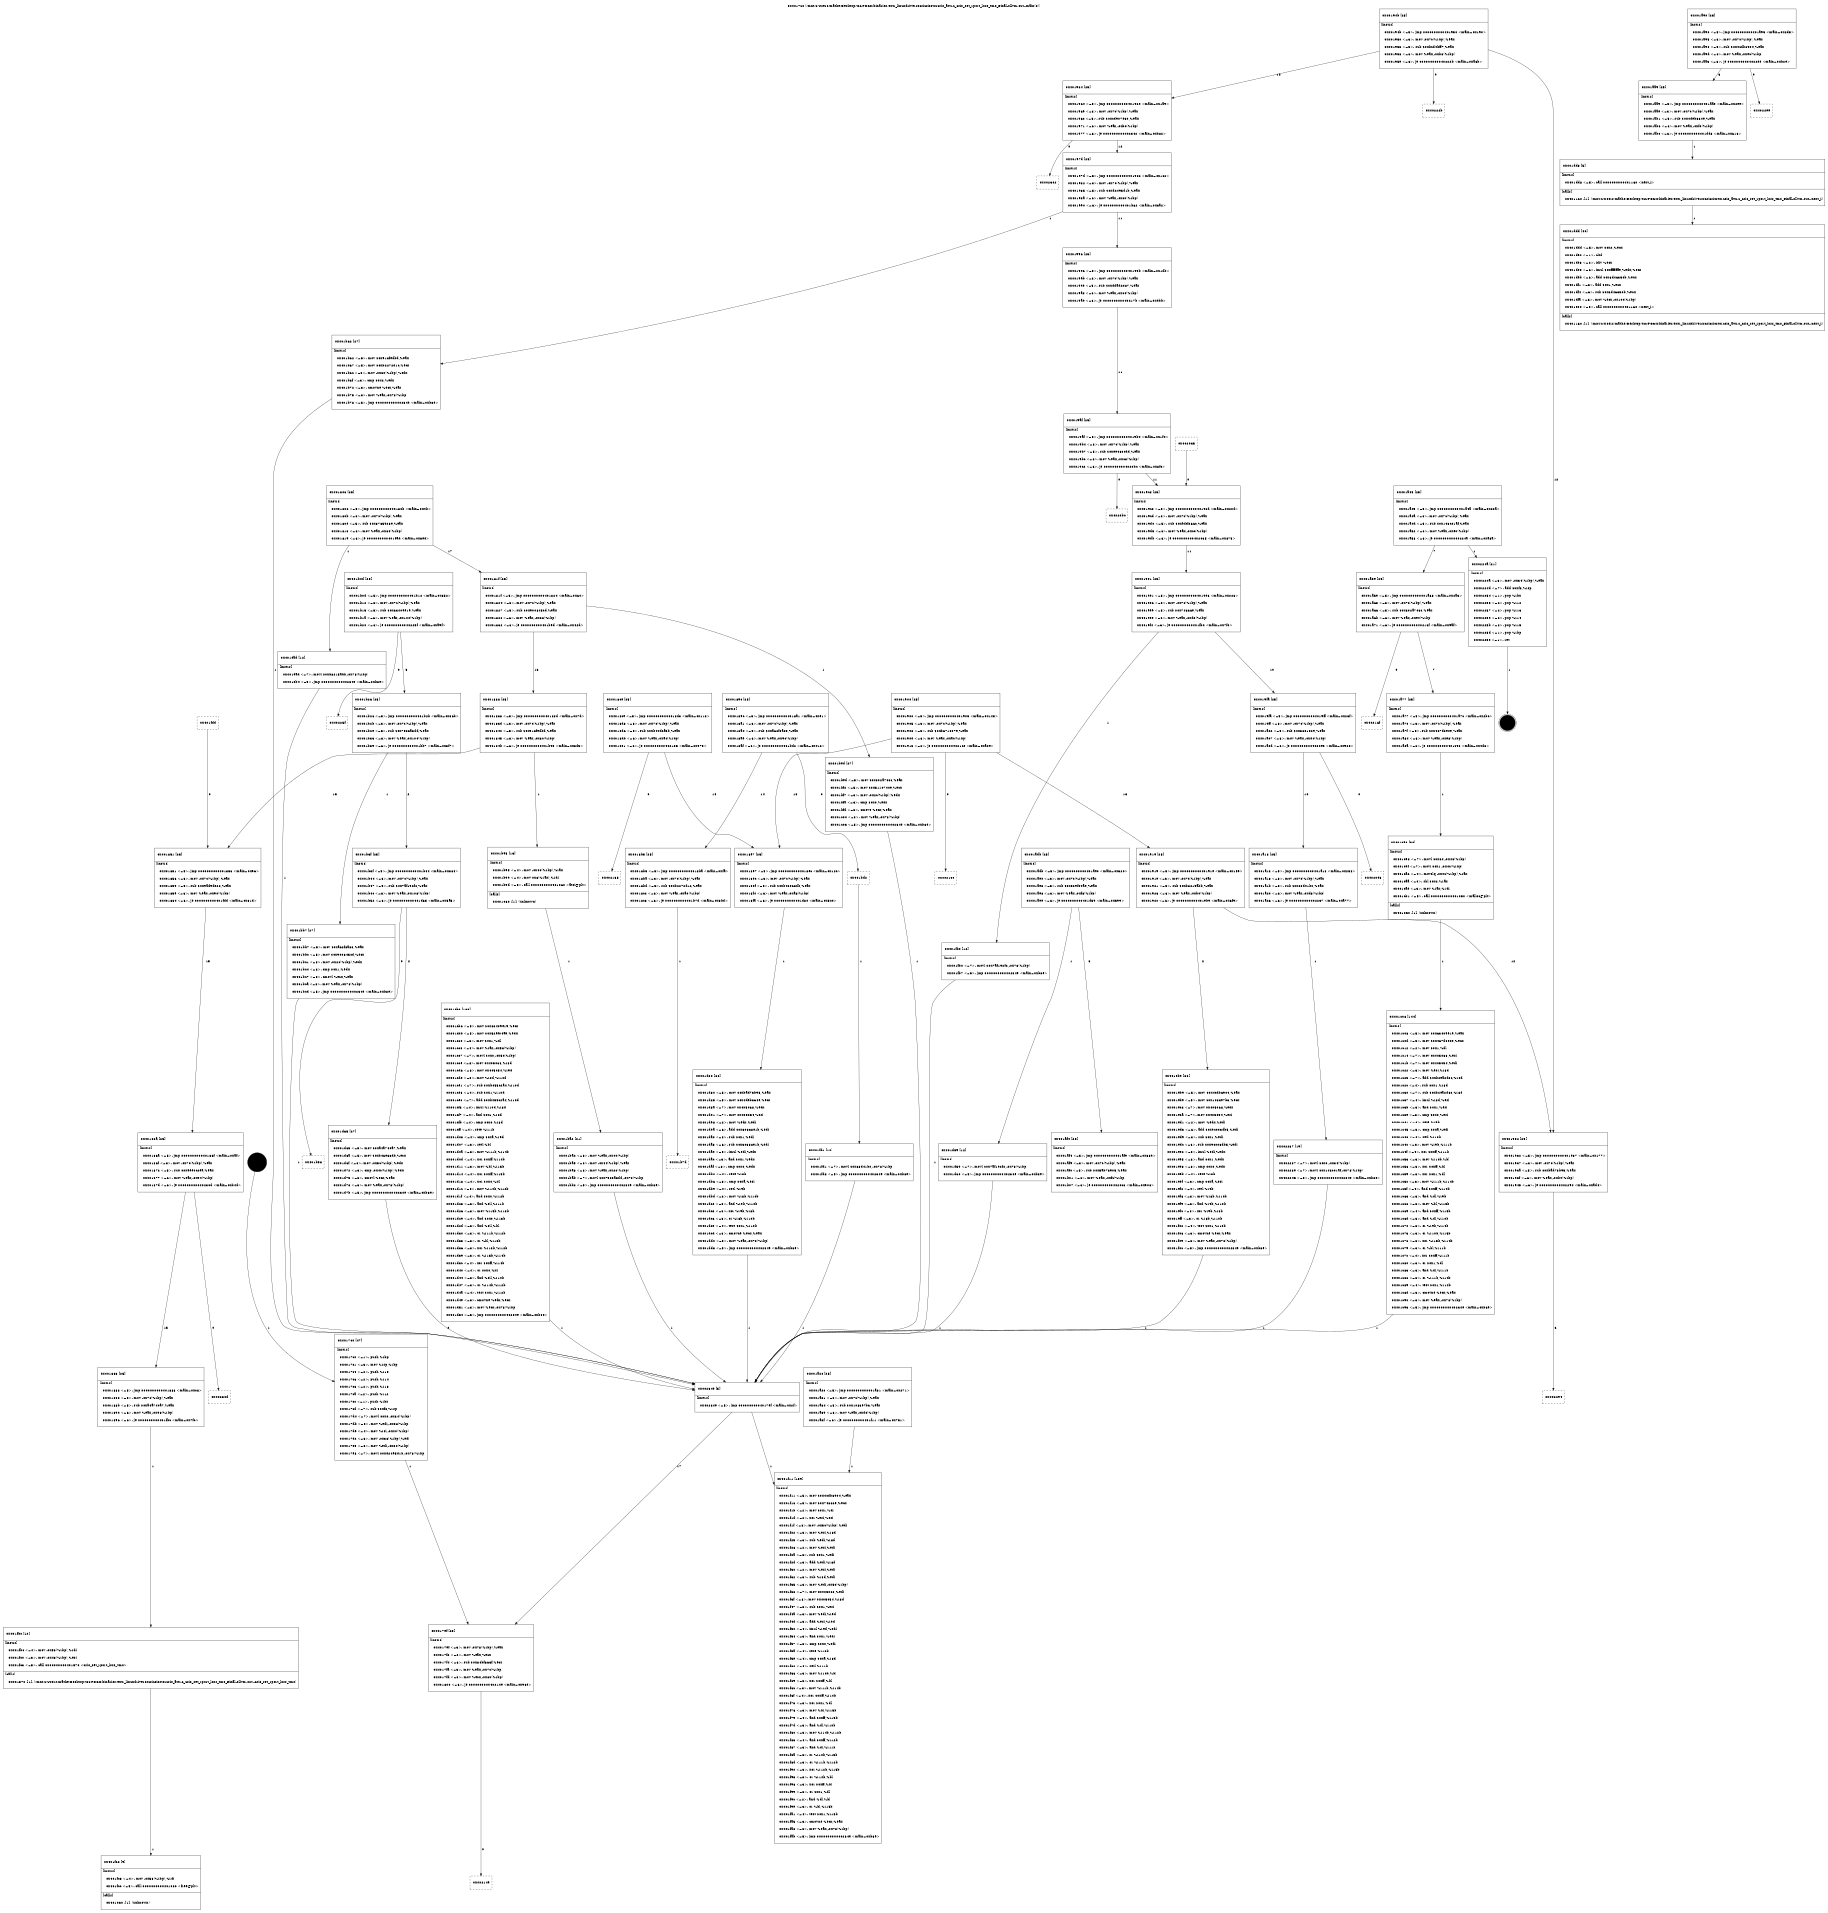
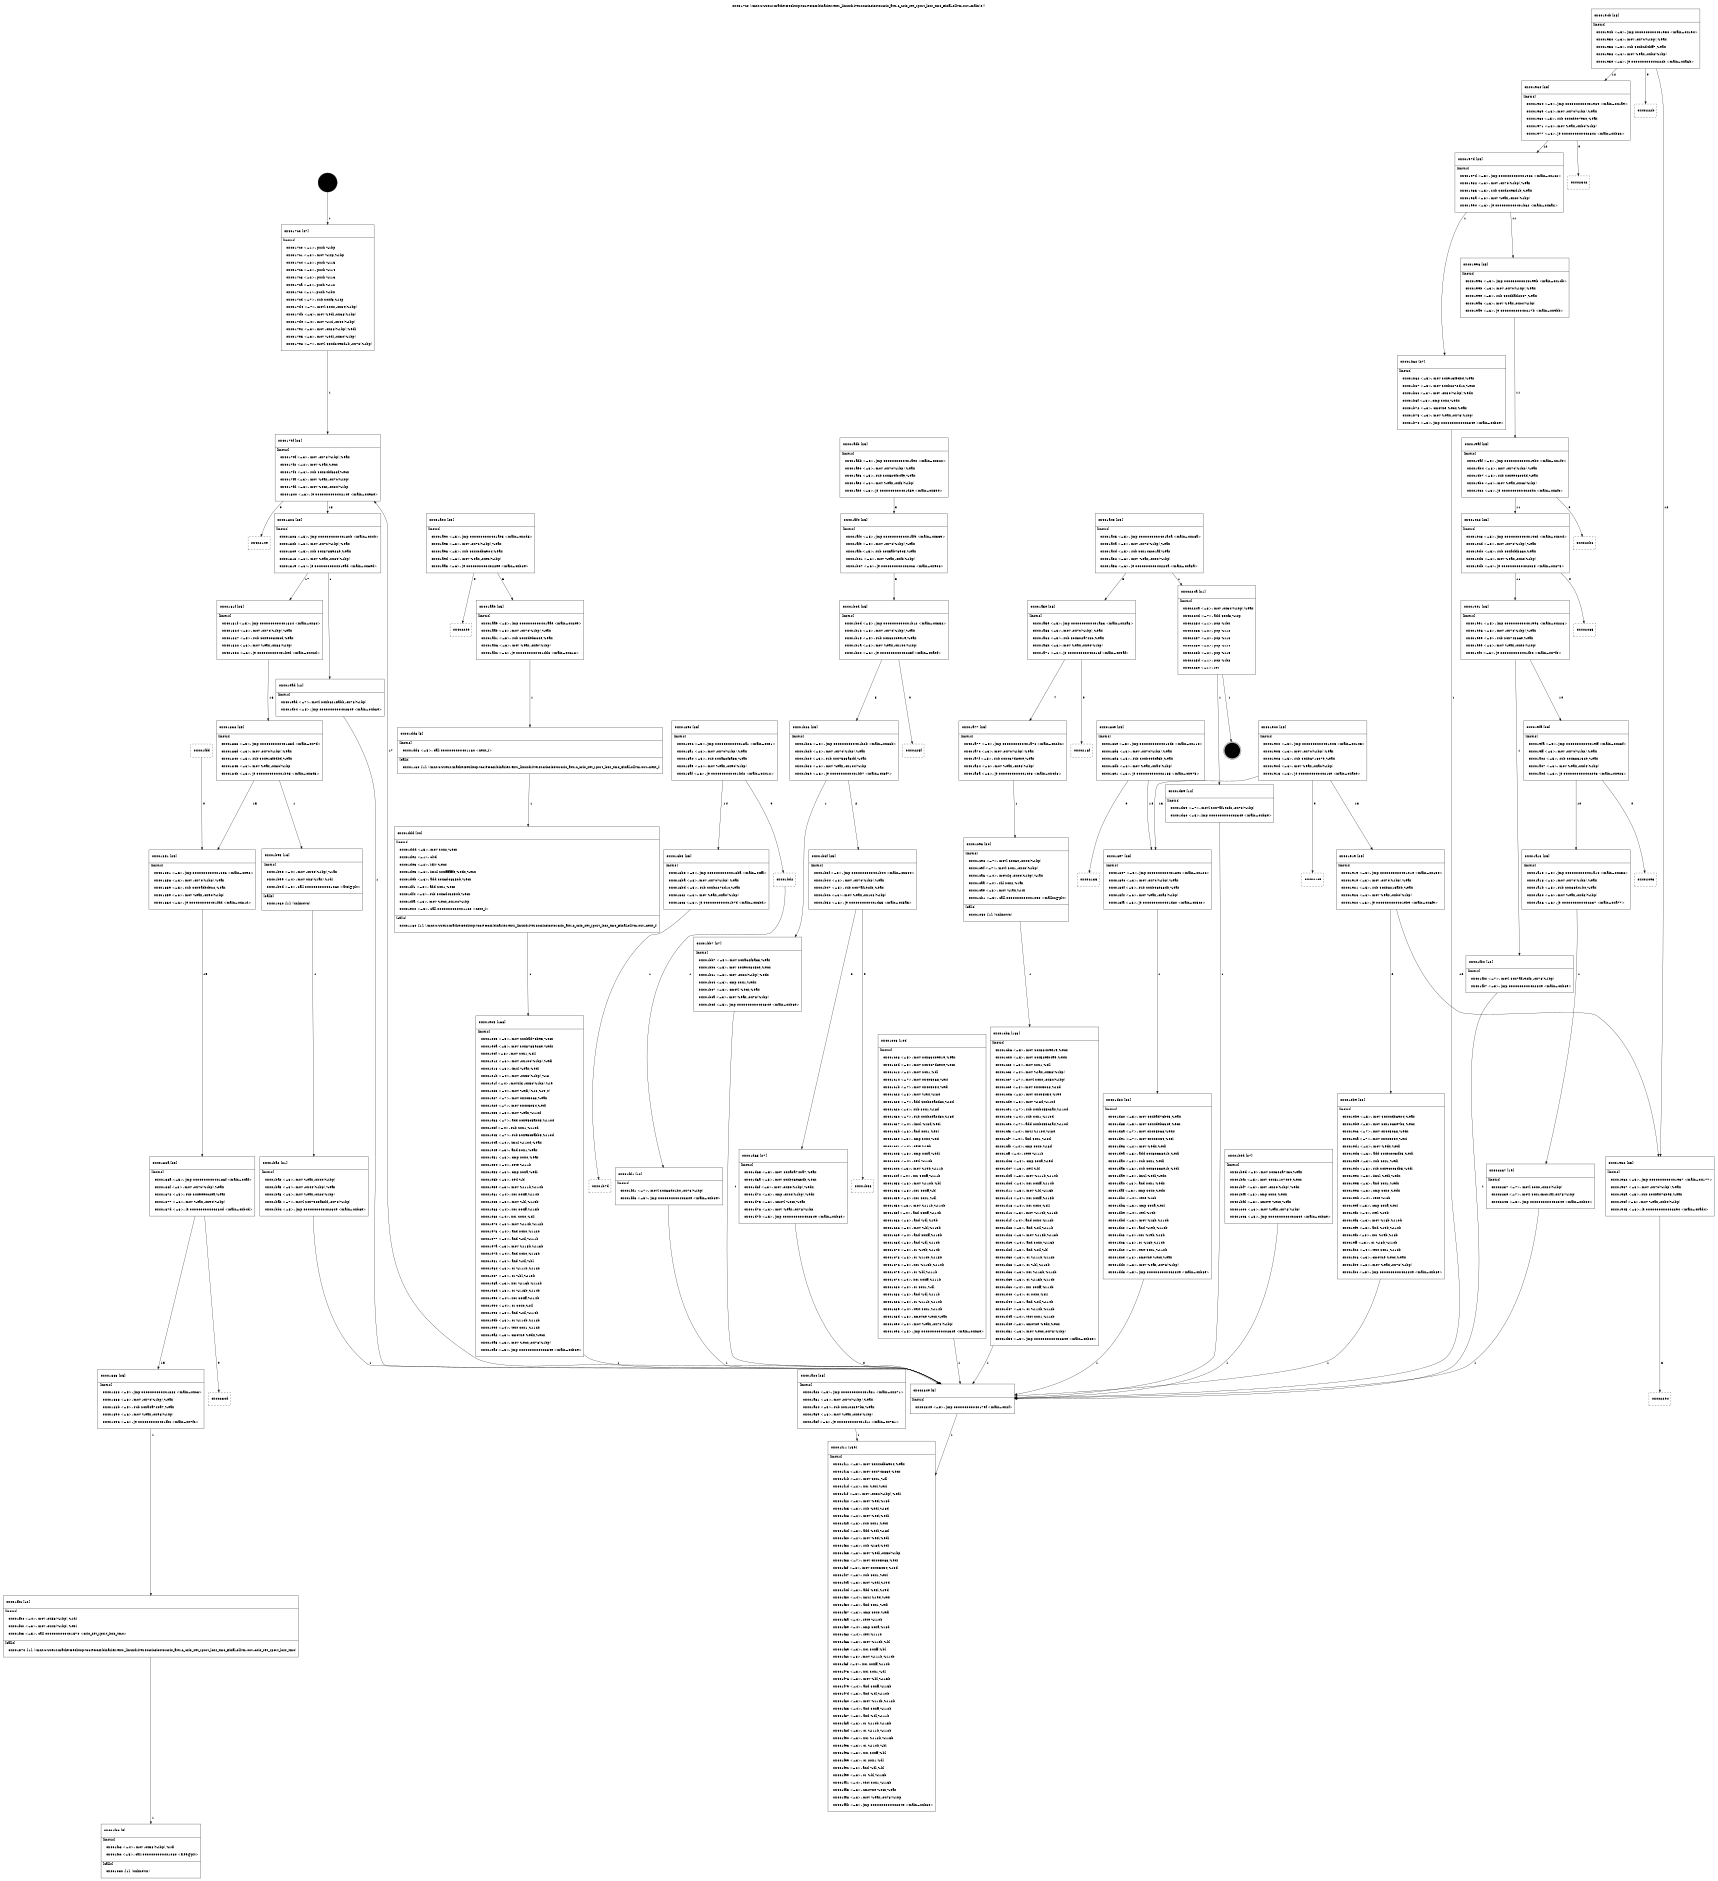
(1186, 467) -> (1577, 595)
none -> (328, 506)
(1434, 551) -> (1123, 579)
none -> (894, 585)
(749, 645) -> none
(1441, 964) -> (1025, 973)
(1040, 1026) -> (1218, 728)
none -> (530, 1186)
